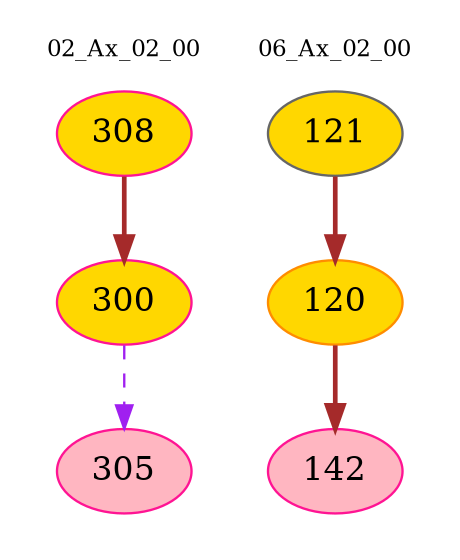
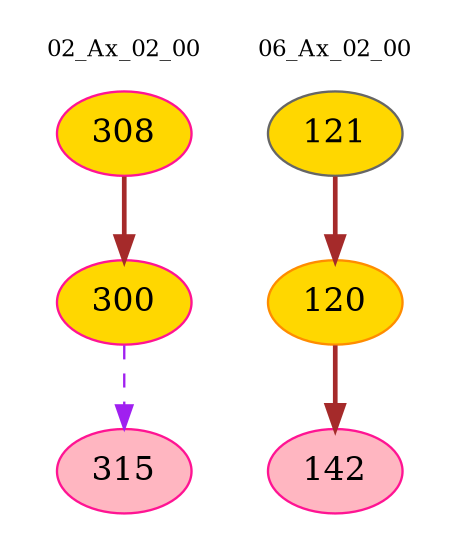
(124, 471) -> (124, 471)
